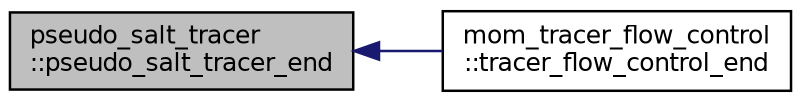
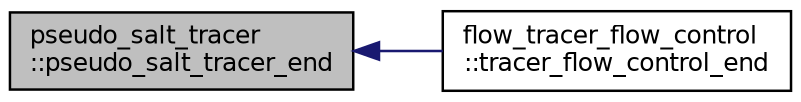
(617, 51) -> (617, 51)
